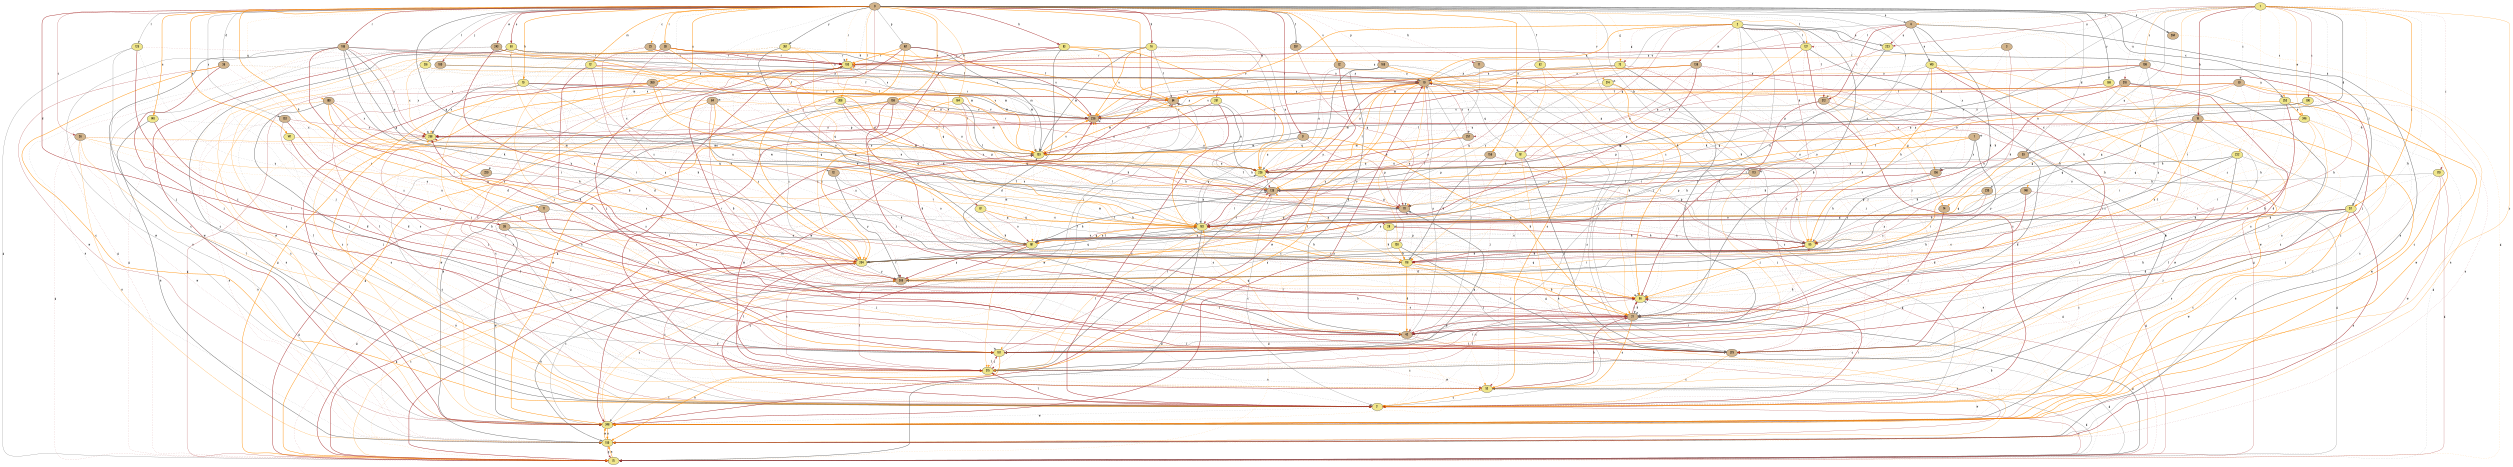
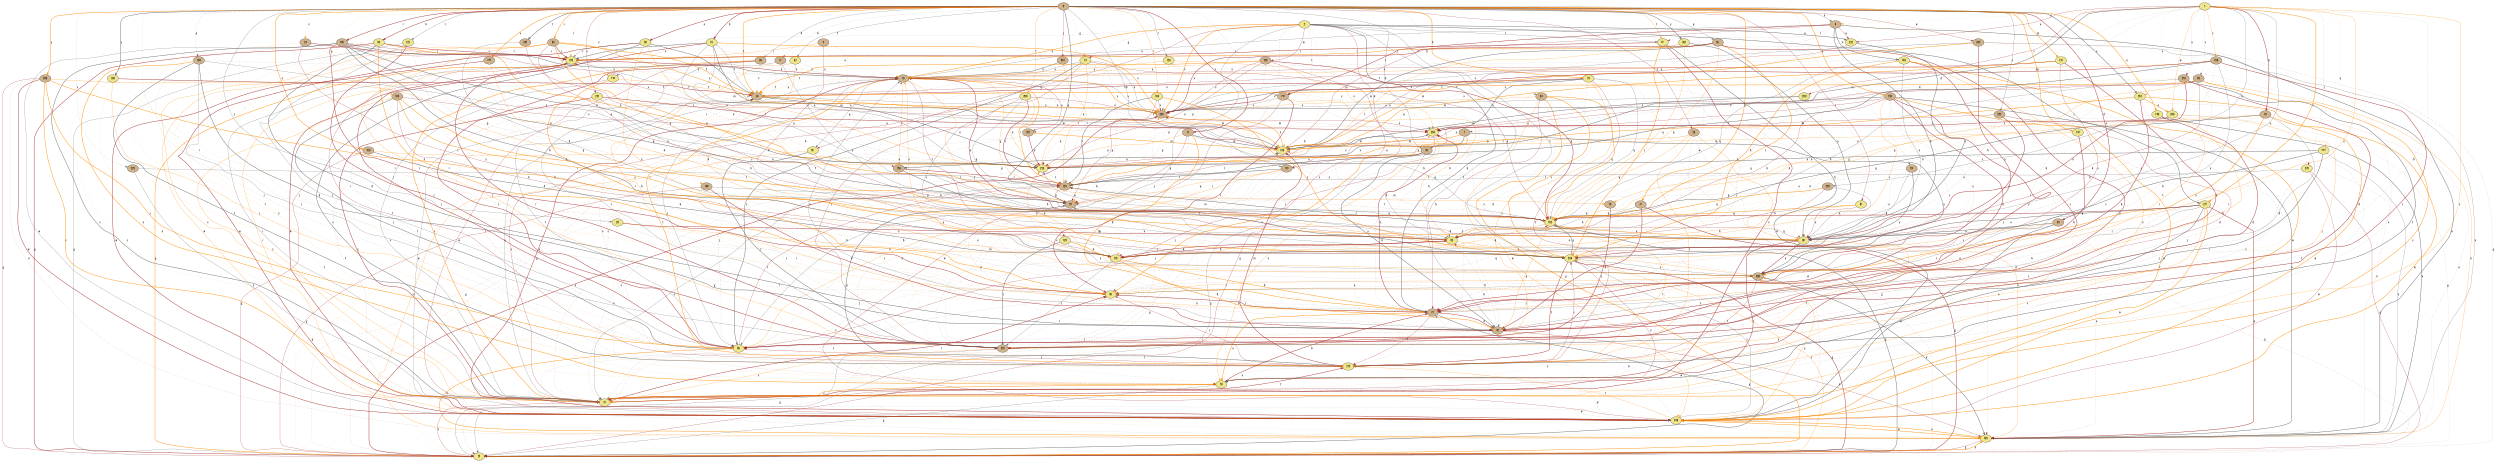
(2173, 36) -> none
(1085, 189) -> (545, 434)
